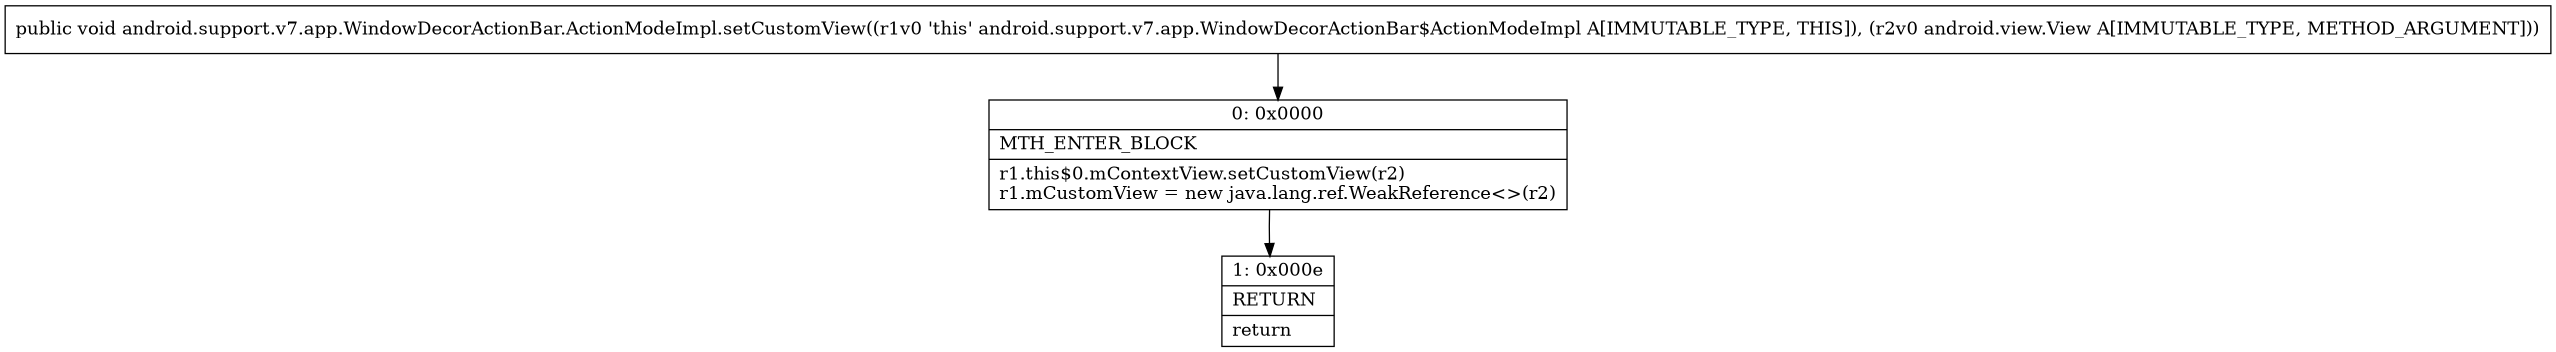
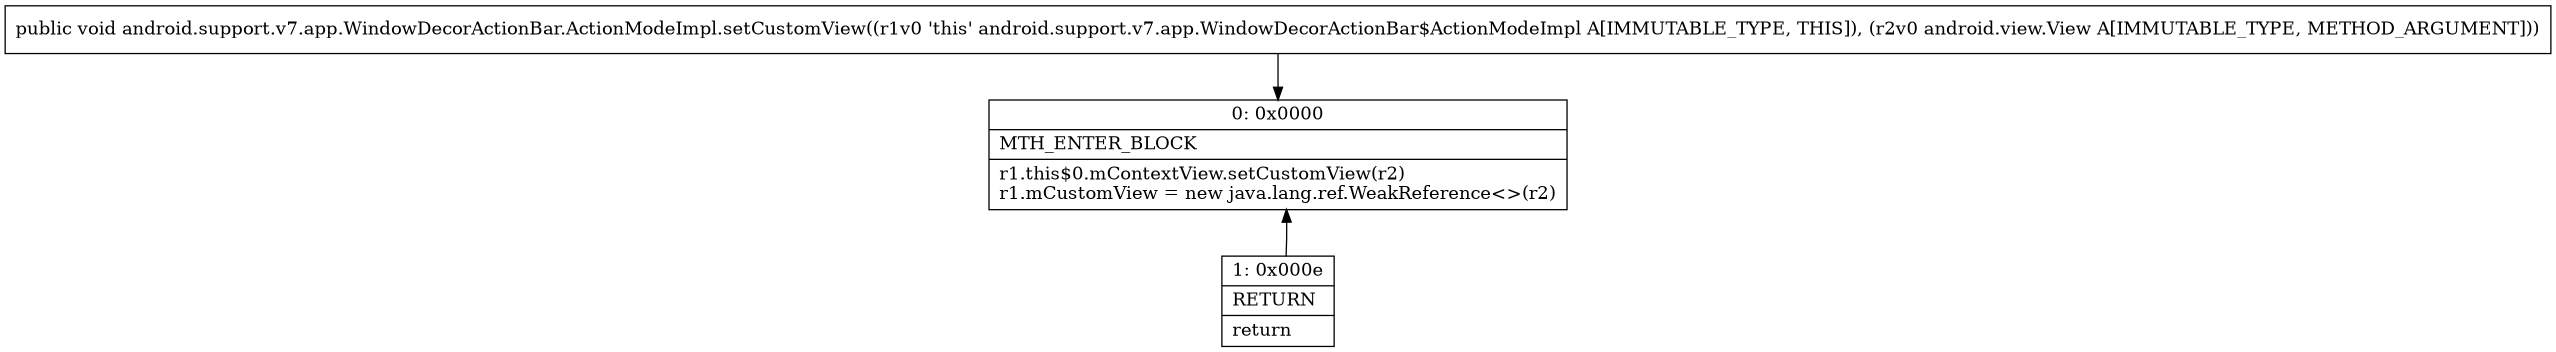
(1269, 226) -> (1287, 239)
